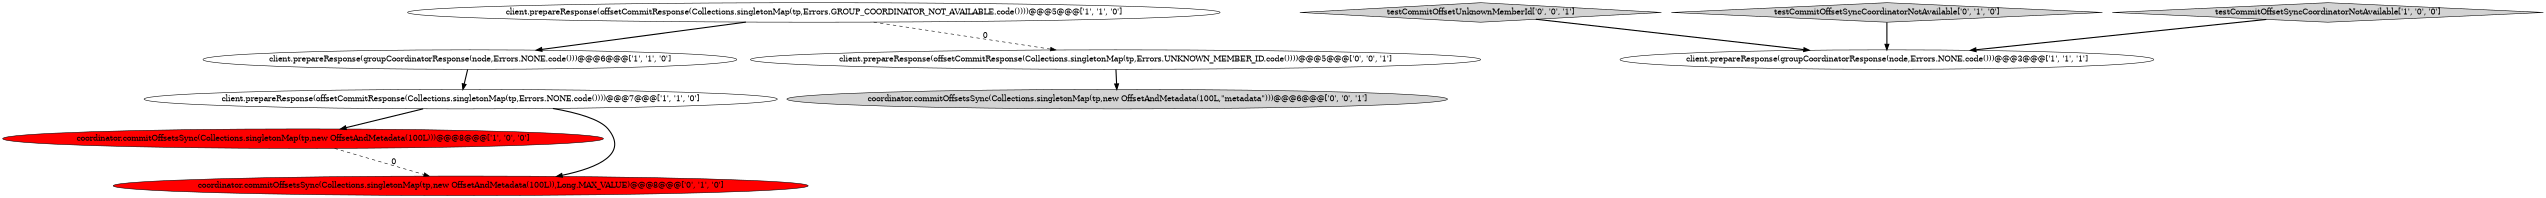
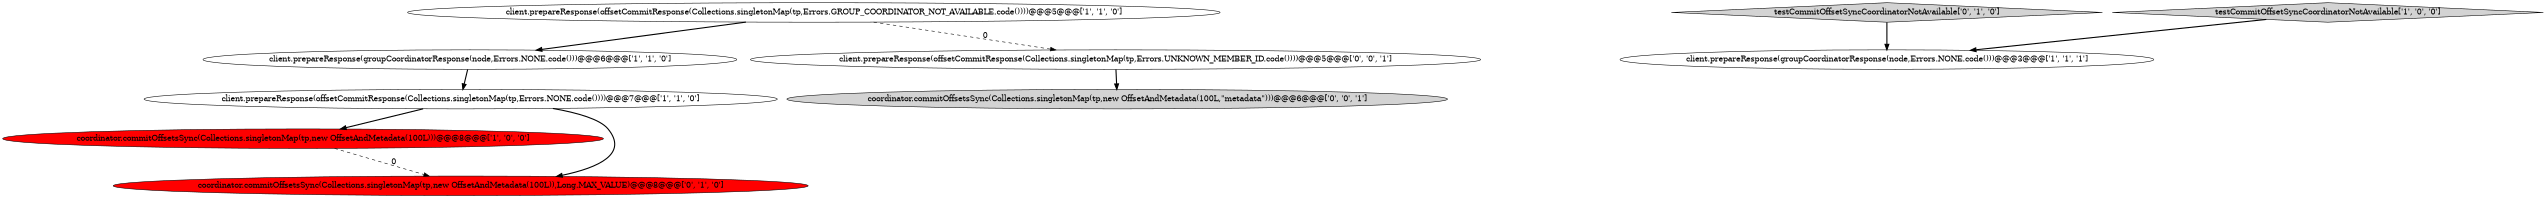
(1481, 12) -> none
